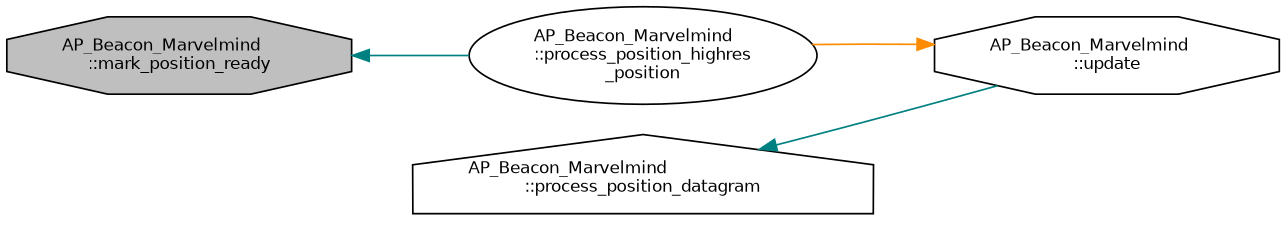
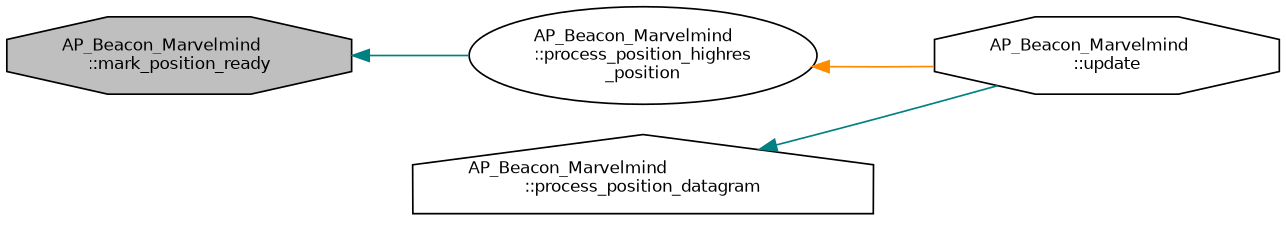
(865, 44) -> (882, 67)
